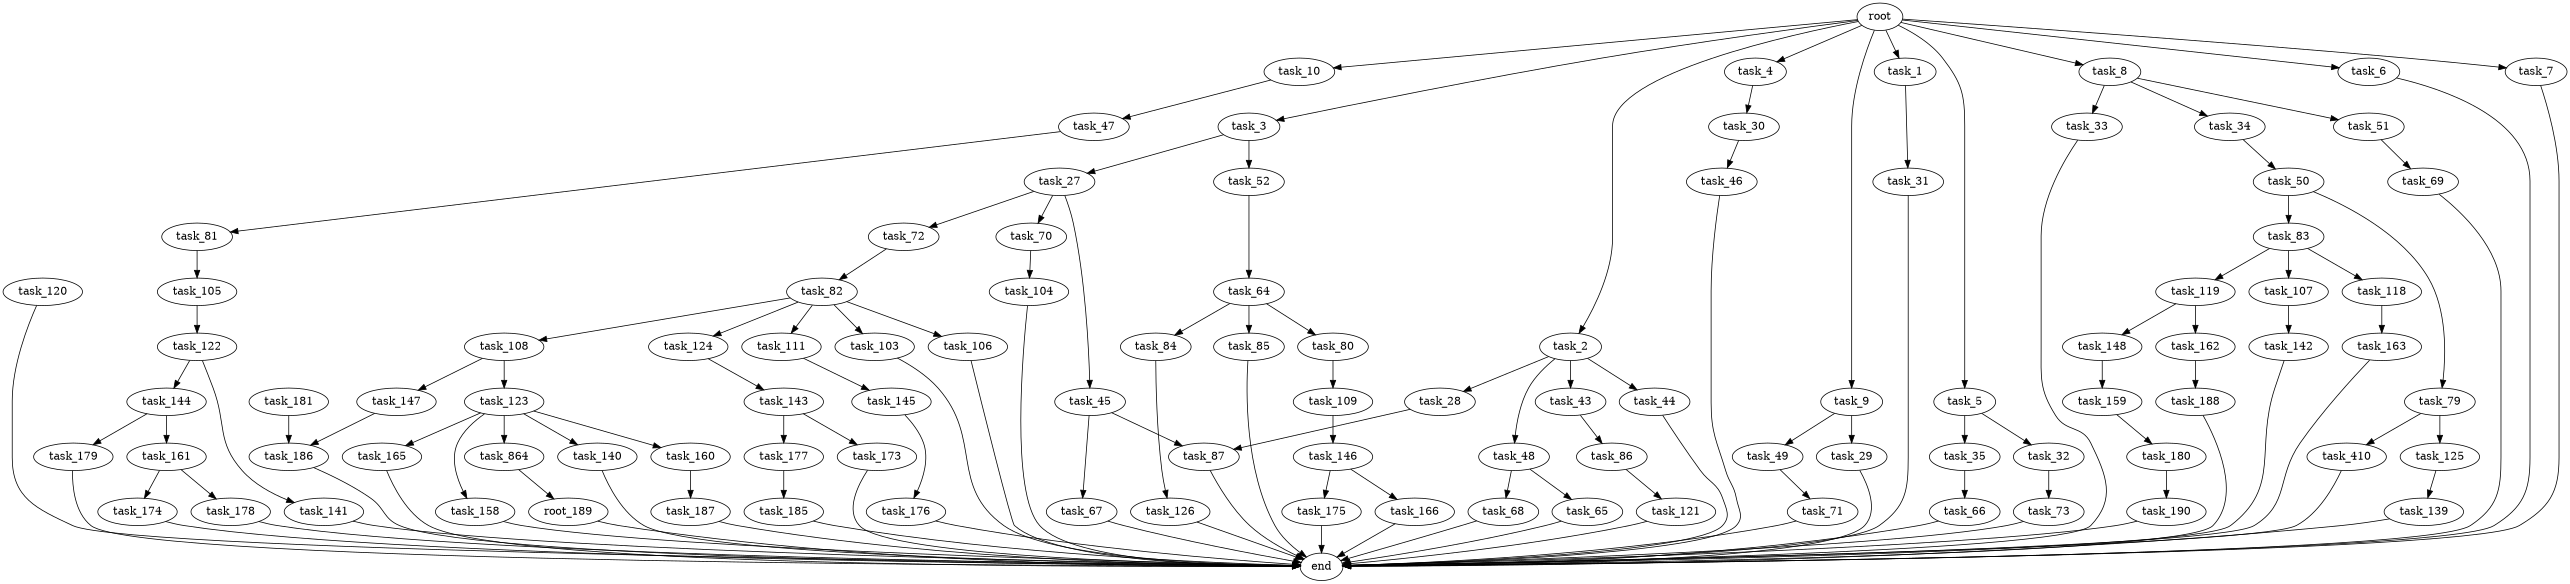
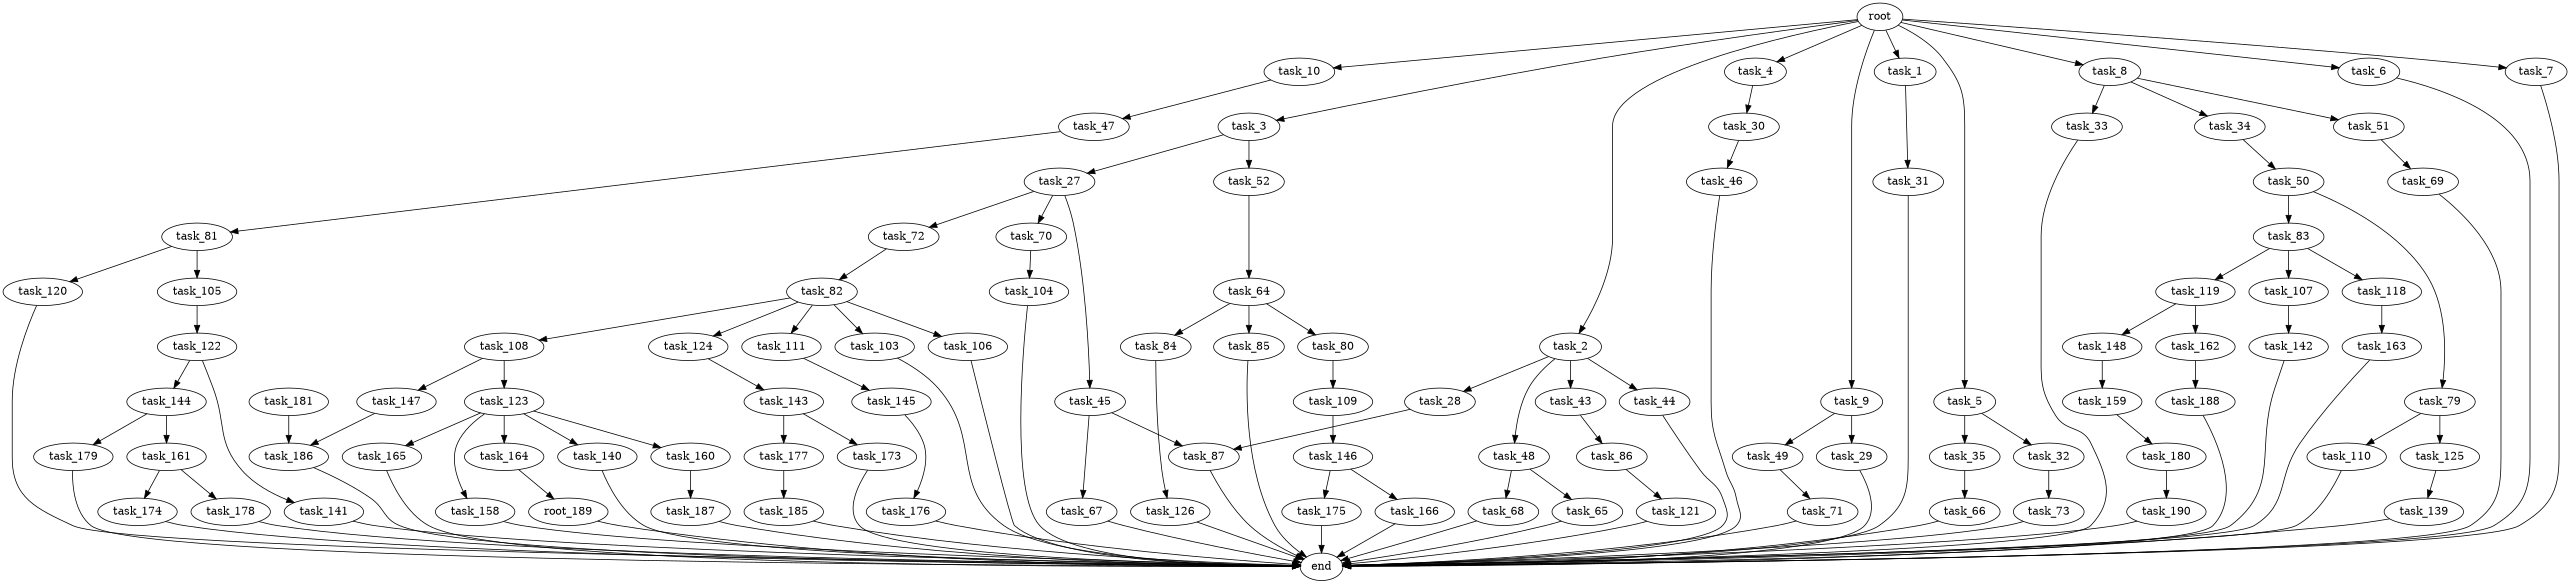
none -> (124, 263)
(504, 457) -> (504, 457)
(2347, 457) -> (2347, 457)
